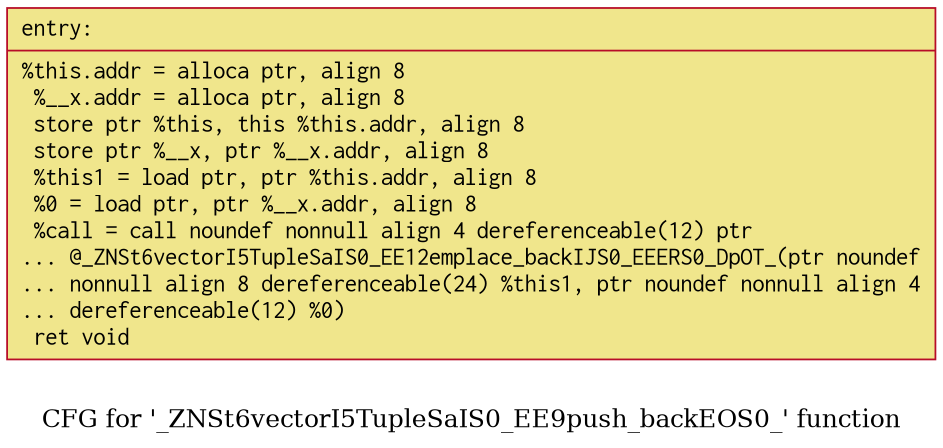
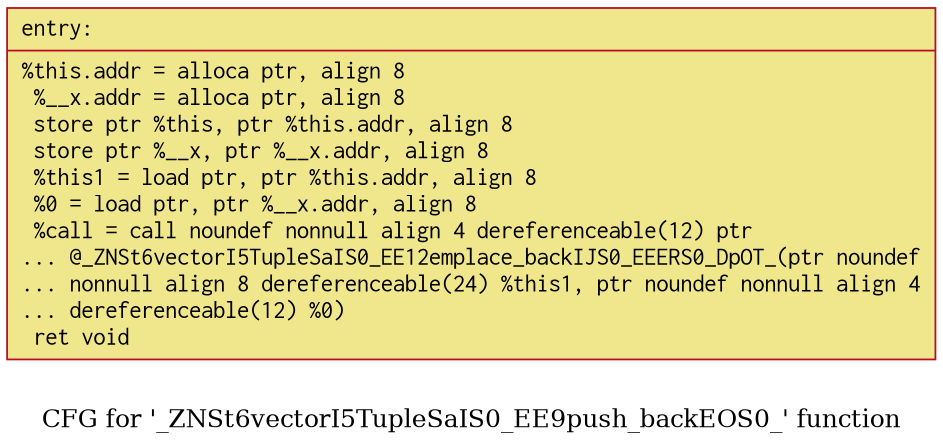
(273, 124) -> (267, 124)
